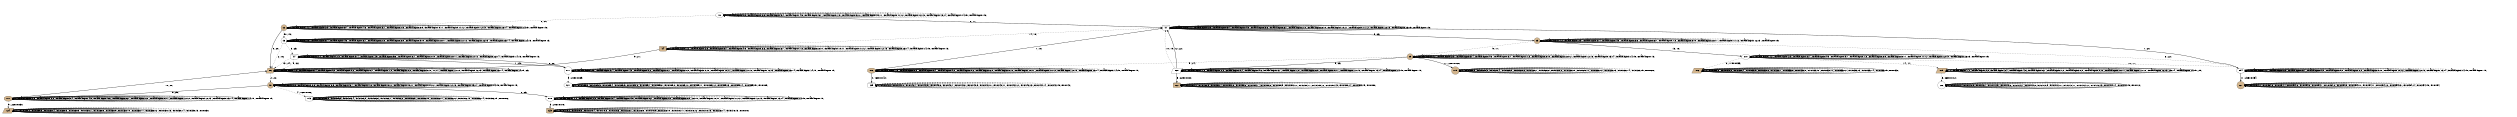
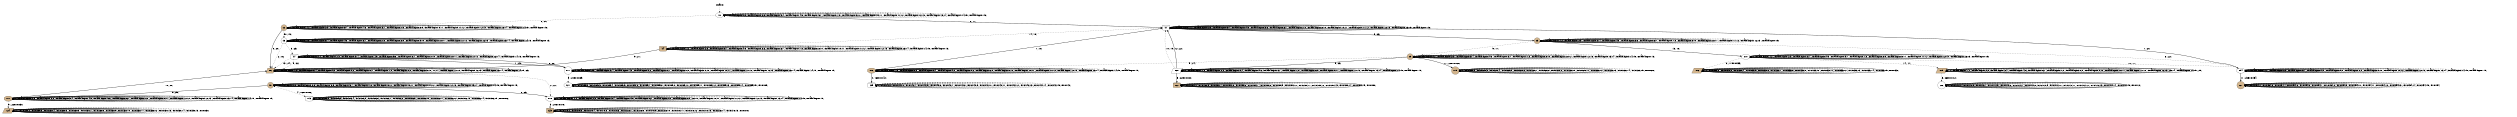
none -> (720, 5)
(270, 77) -> (461, 74)
